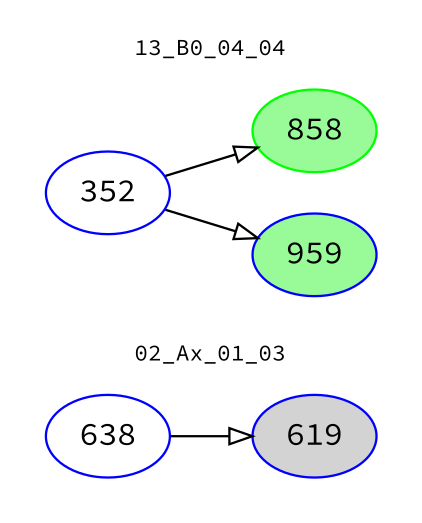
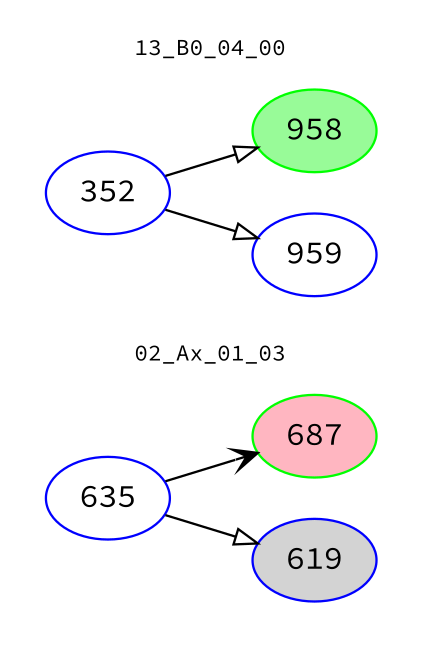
(211, 49) -> (211, 49)
(315, 131) -> (315, 131)
(315, 255) -> (315, 255)
(108, 436) -> (108, 498)
none -> (315, 436)
